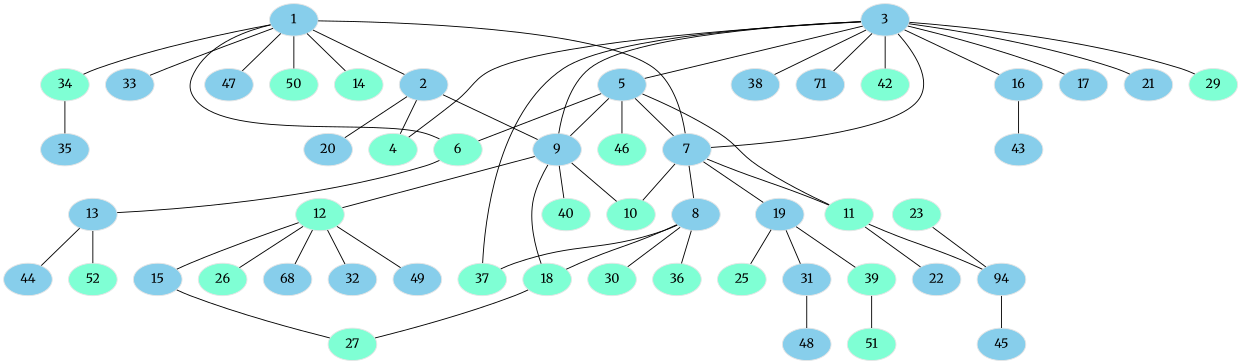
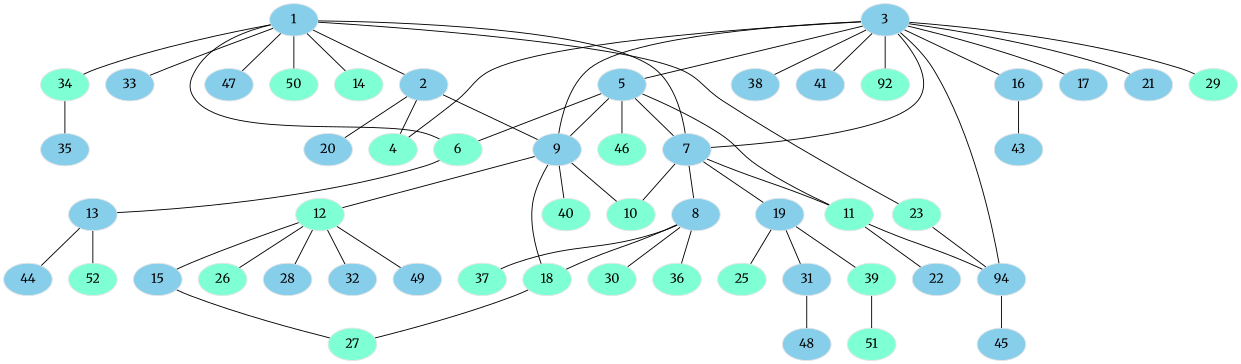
(590, 56) -> (966, 140)
none -> (658, 63)
(820, 85) -> (820, 85)
(885, 85) -> (885, 85)
(288, 279) -> (288, 279)
